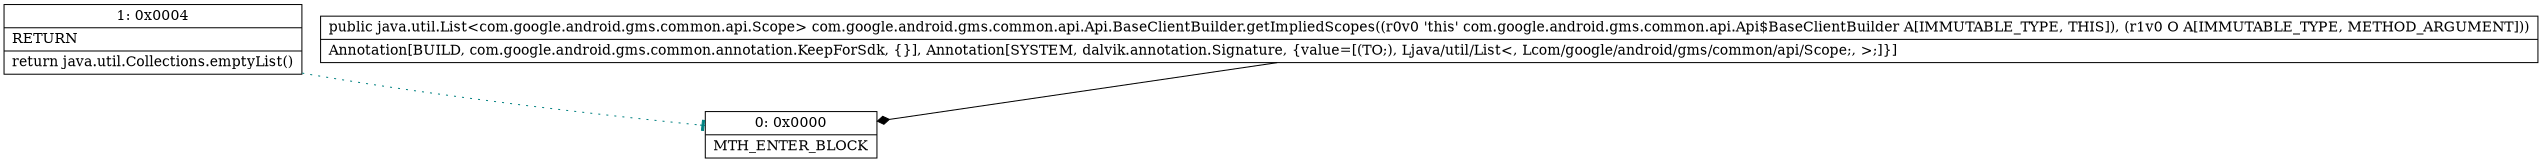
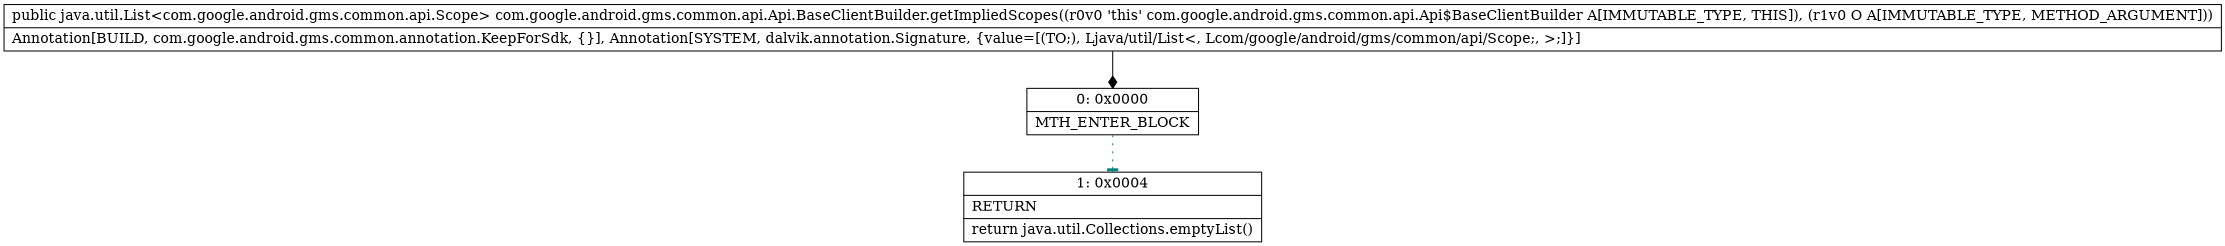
(501, 102) -> (1113, 151)
